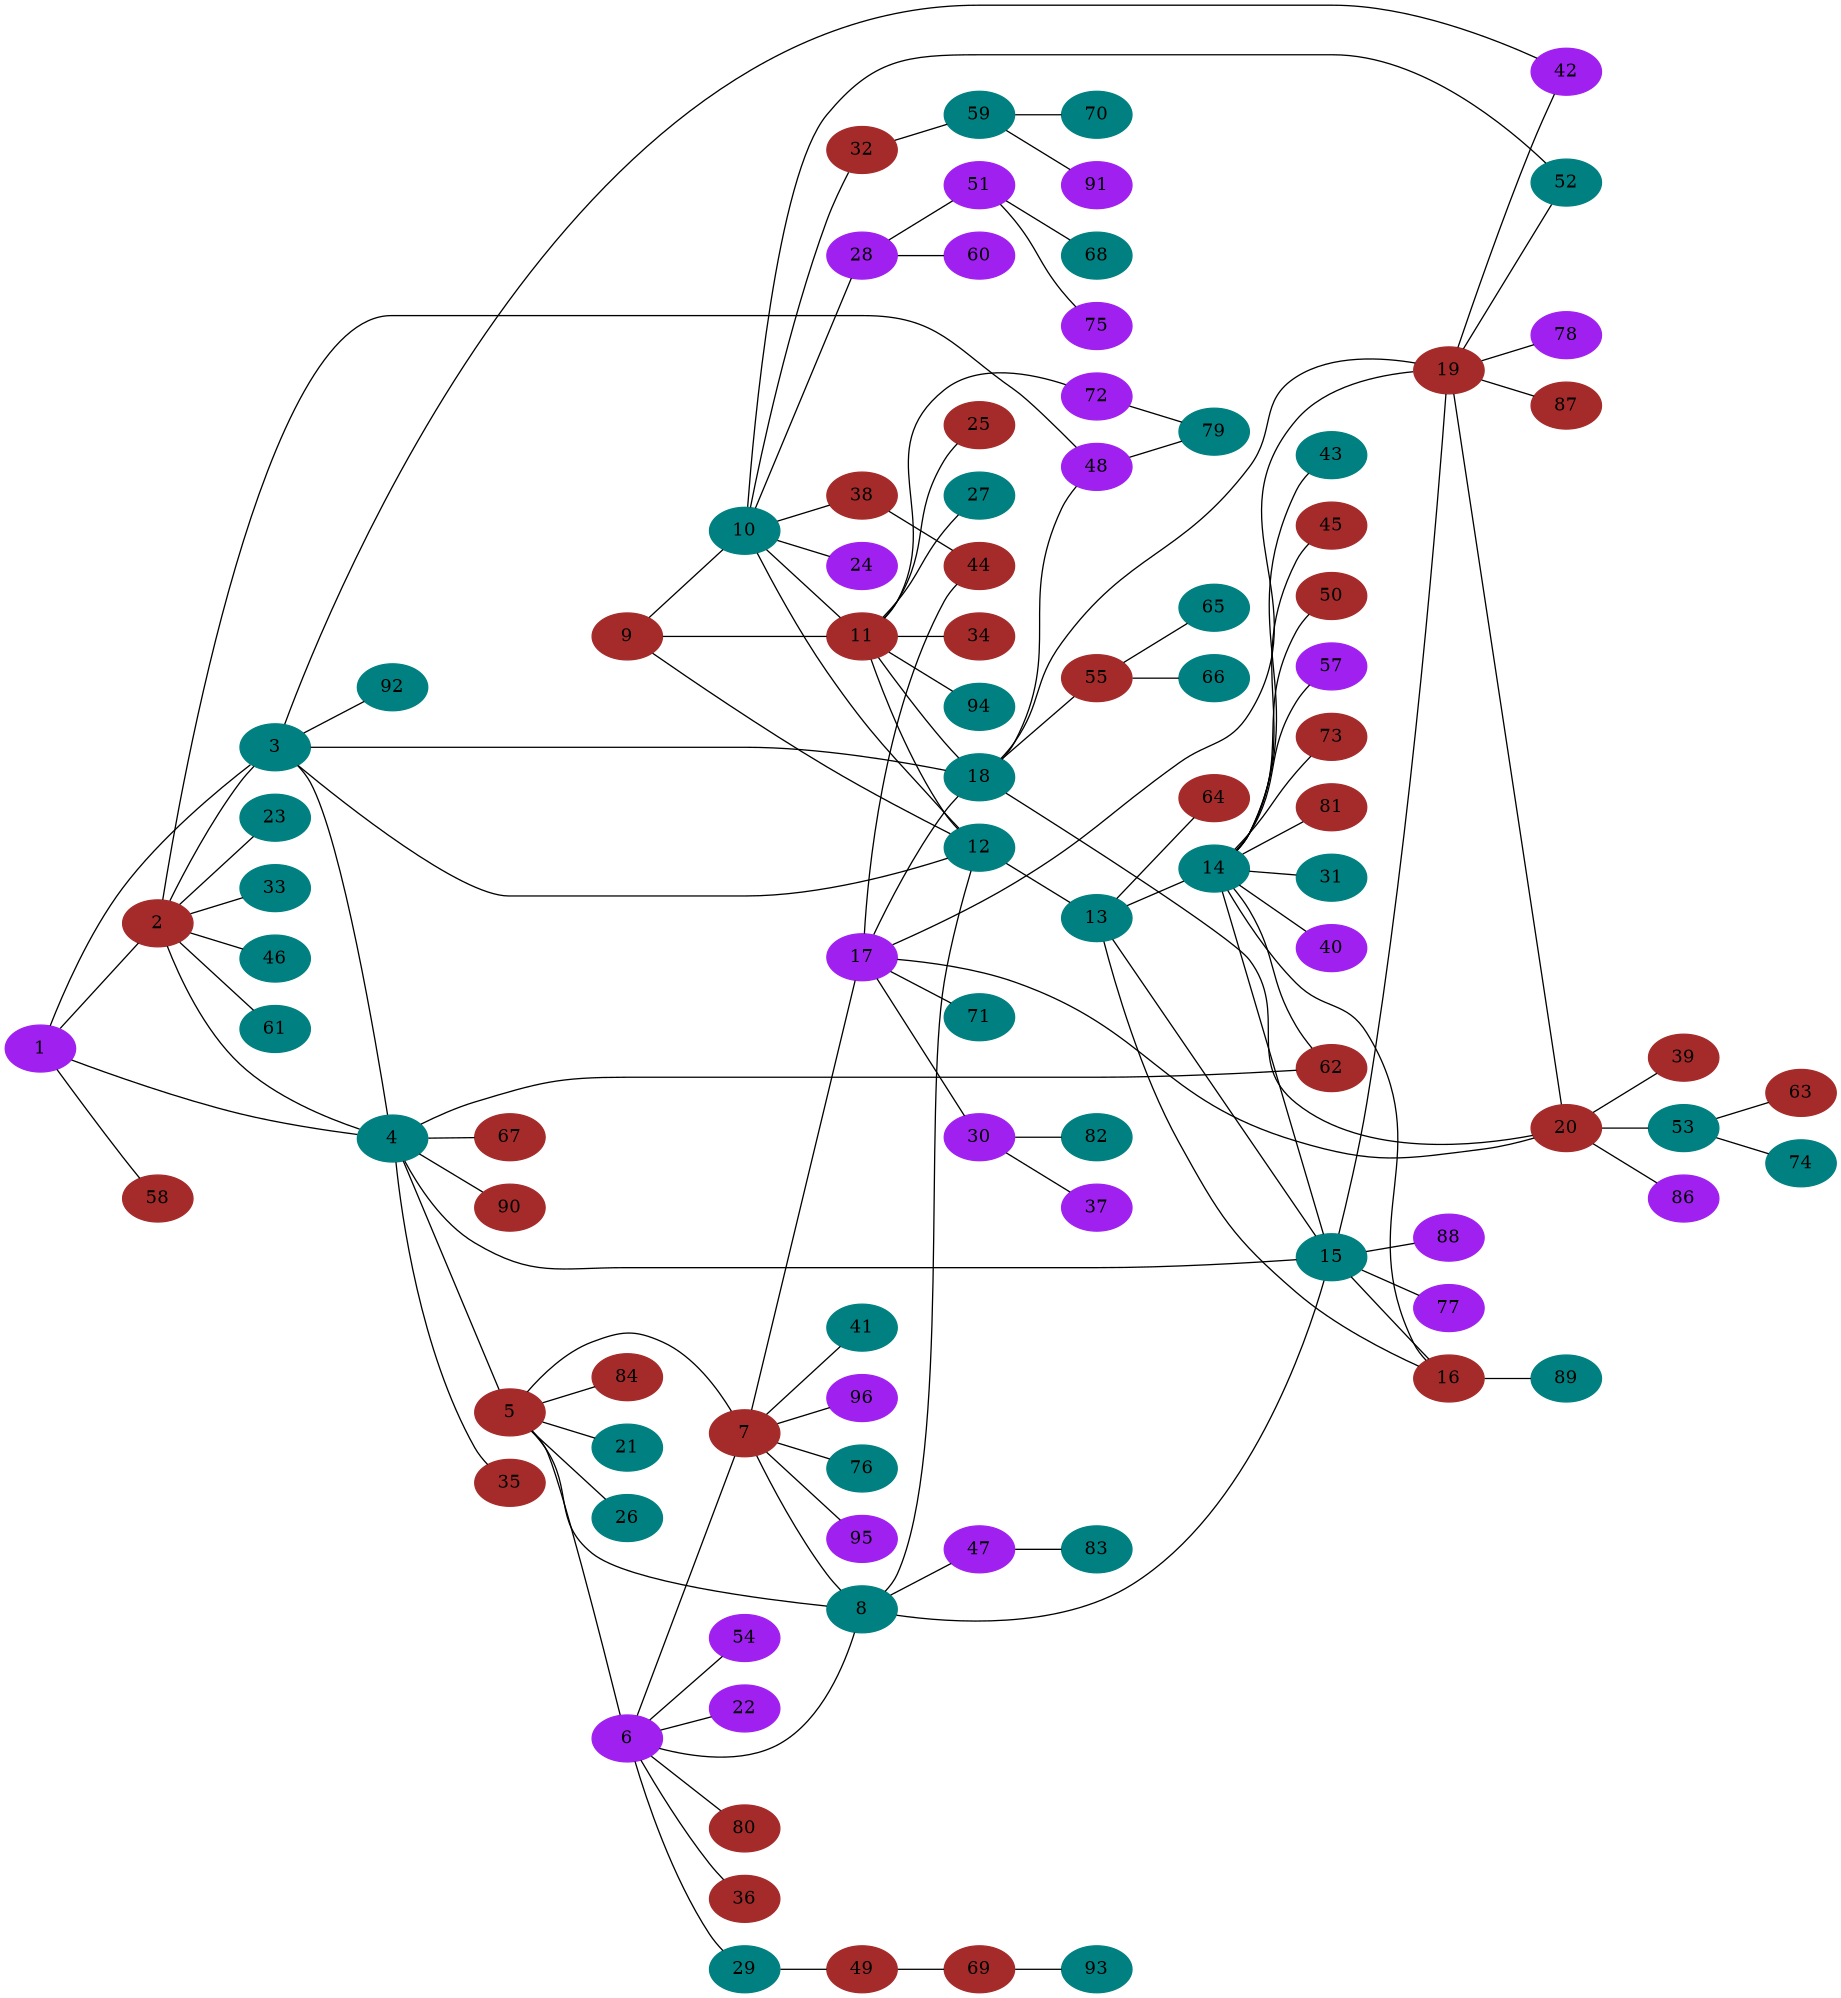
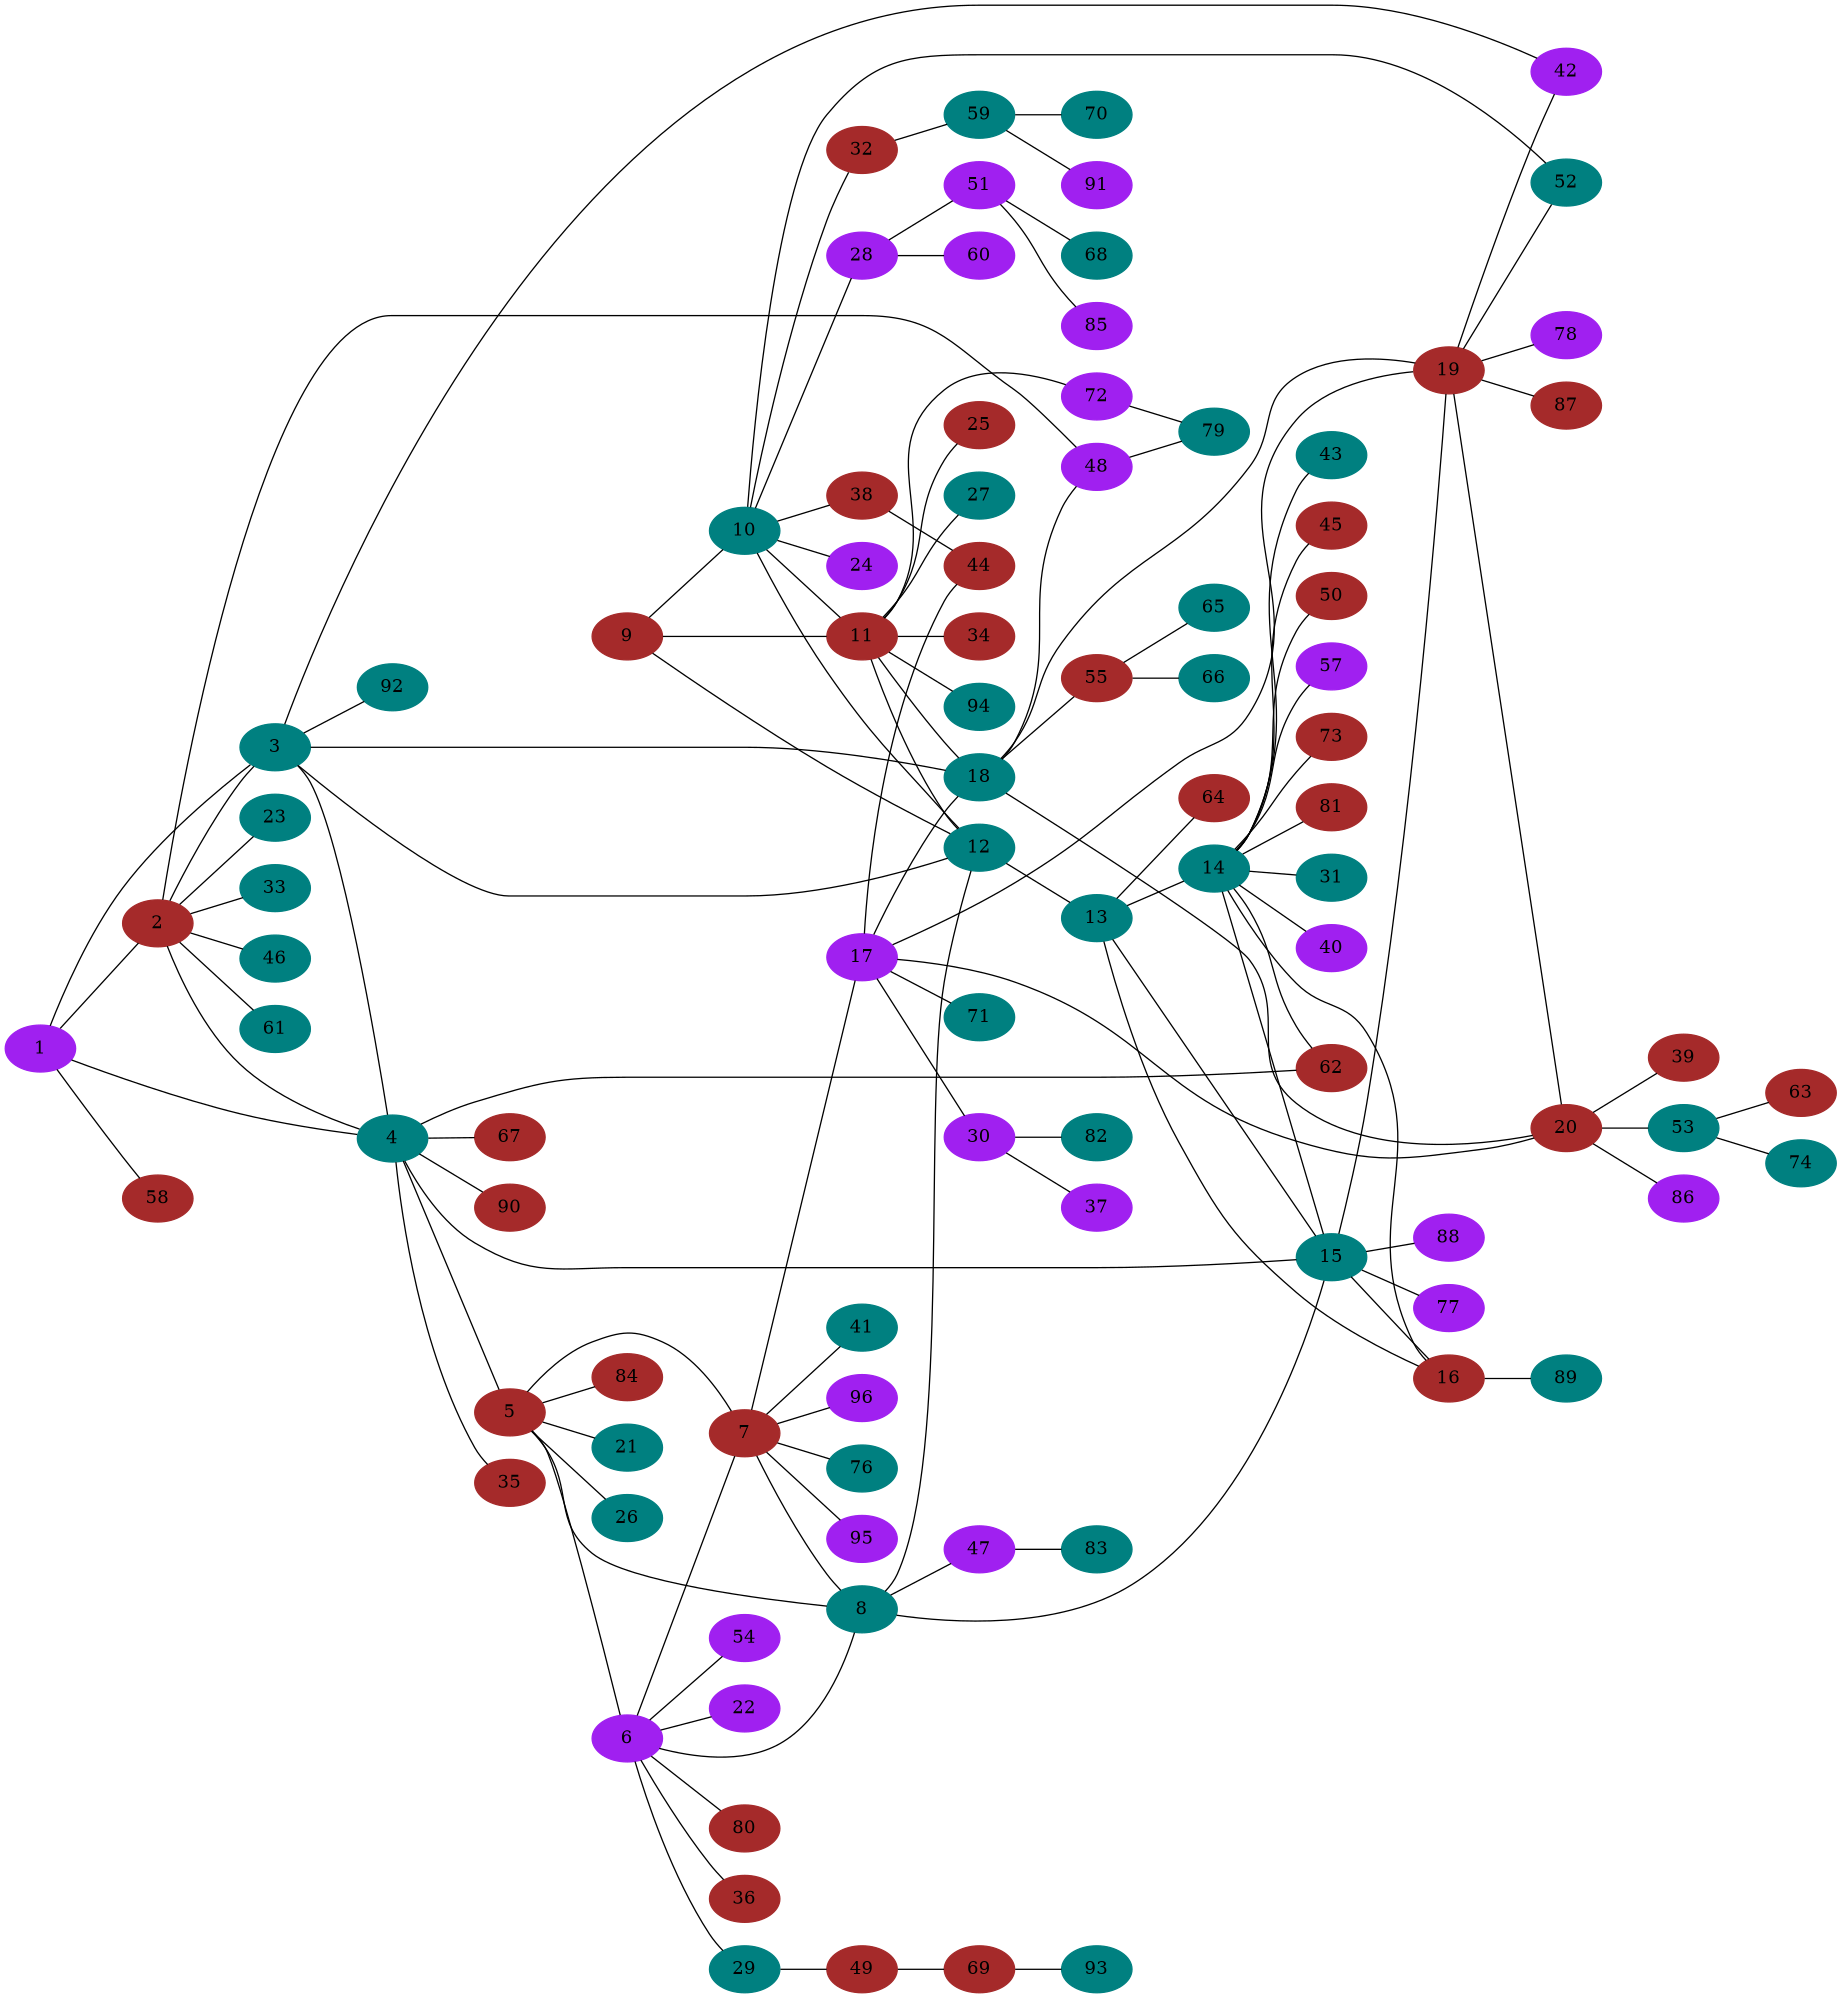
(1097, 326) -> (1097, 326)
